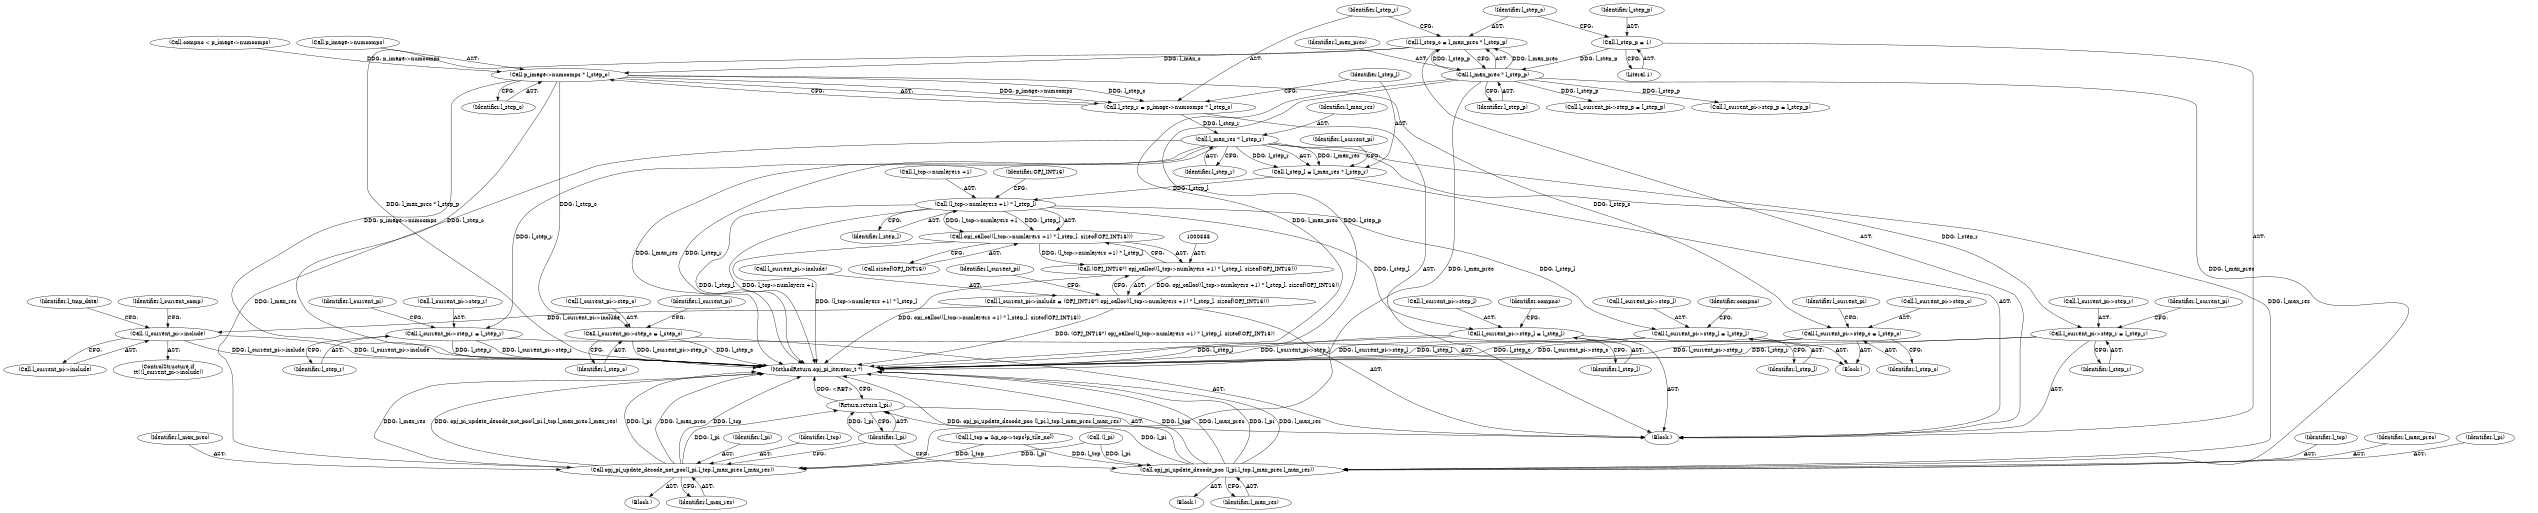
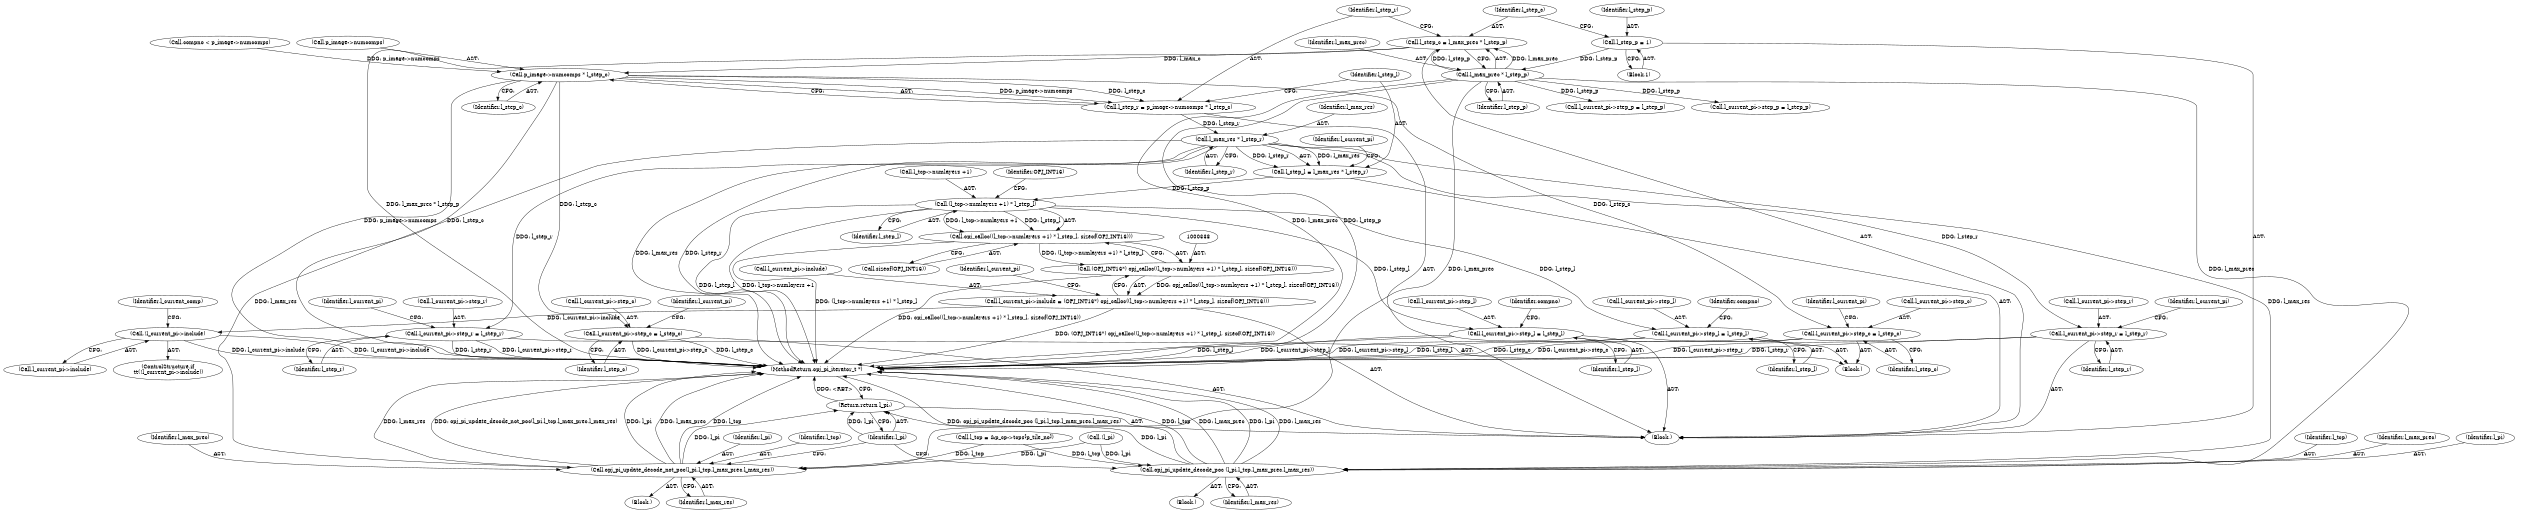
(1639, 75) -> (1639, 75)
(1191, 189) -> (1191, 189)
(69, 302) -> none
